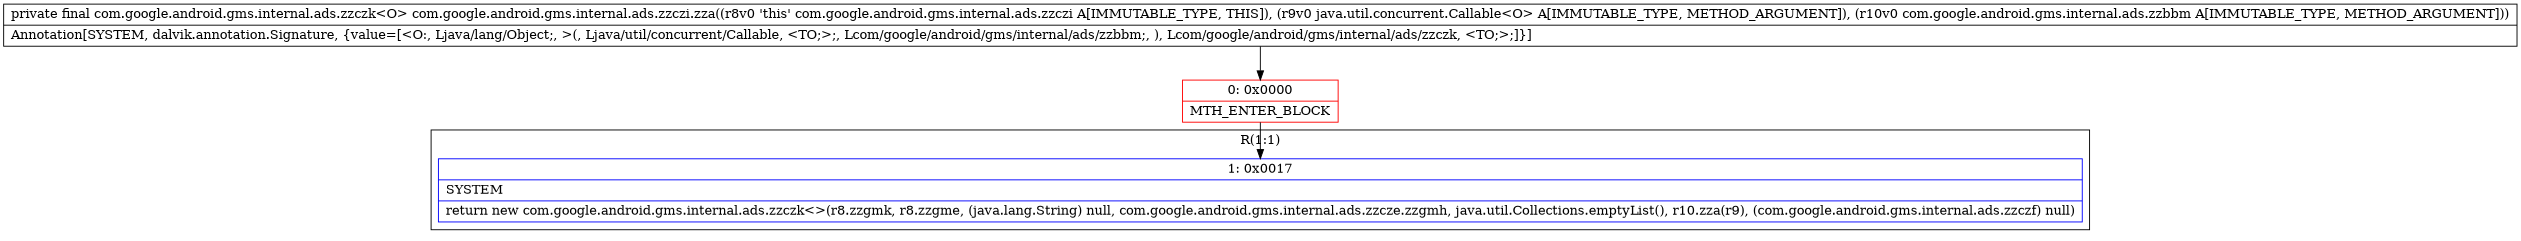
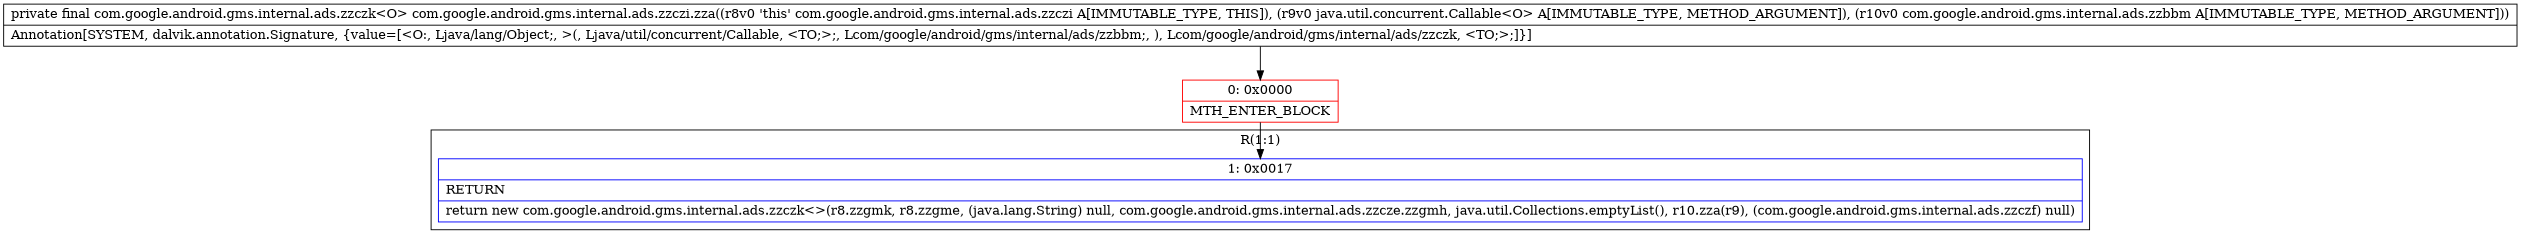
(475, 190) -> (475, 190)
